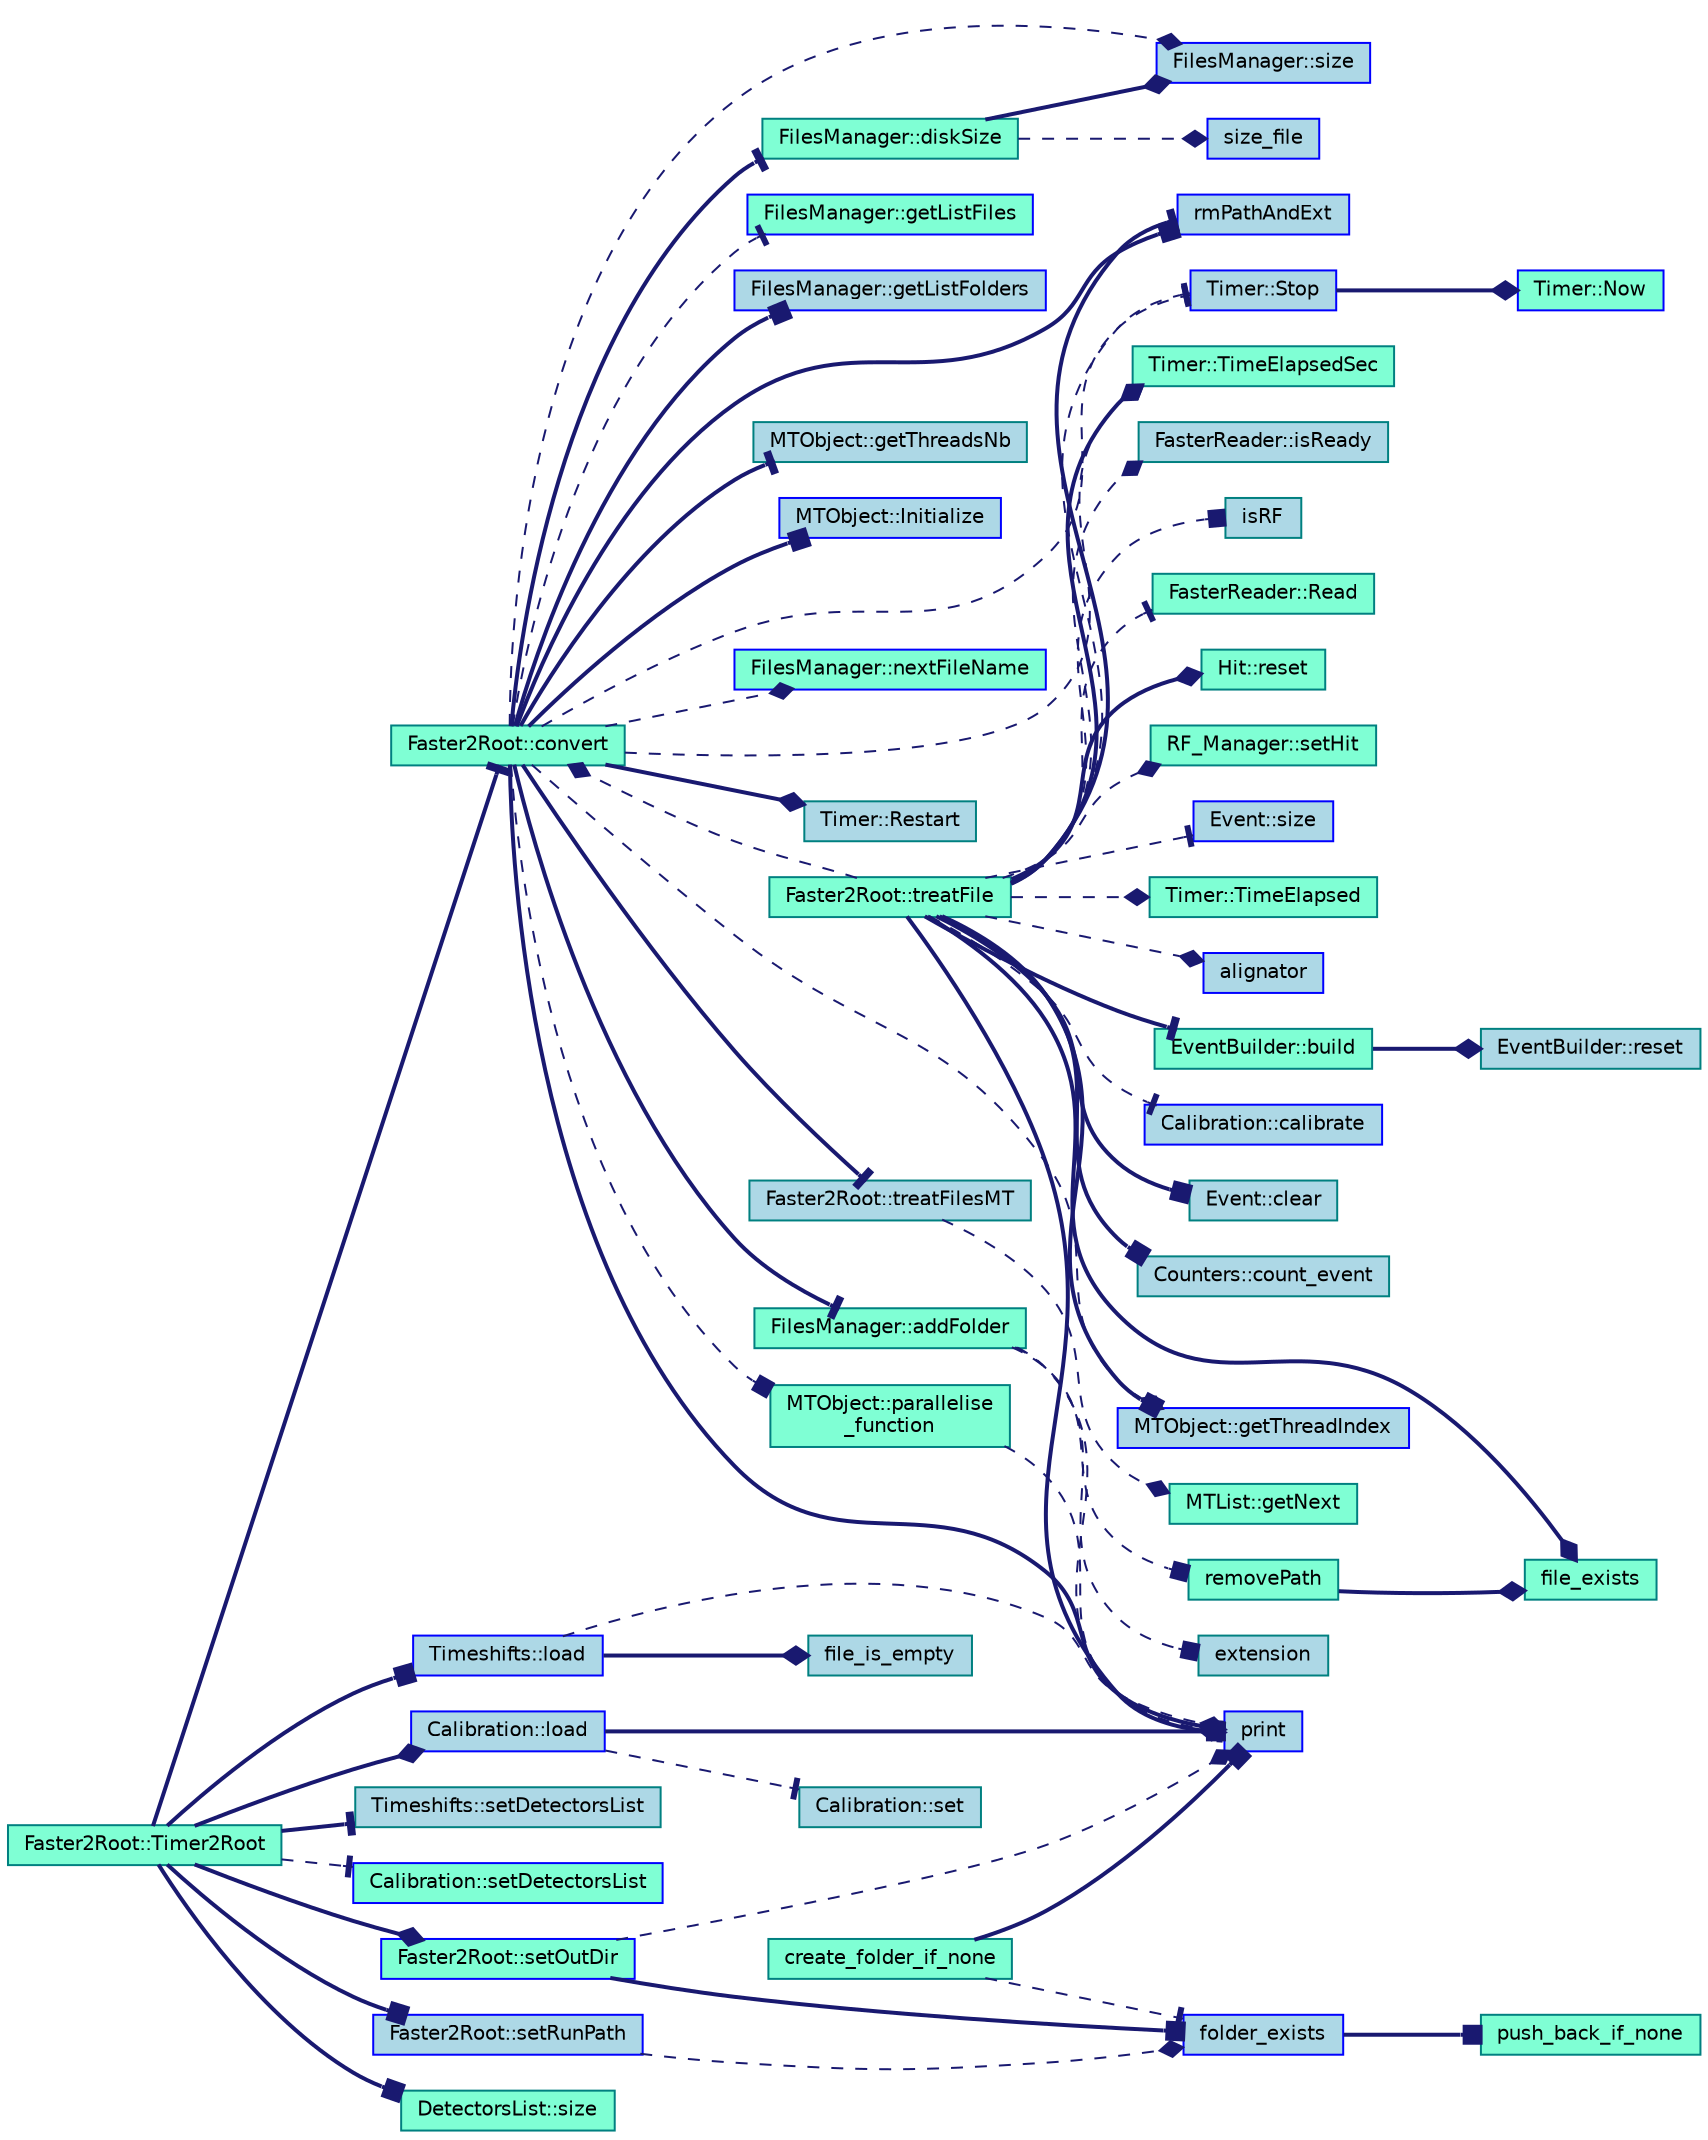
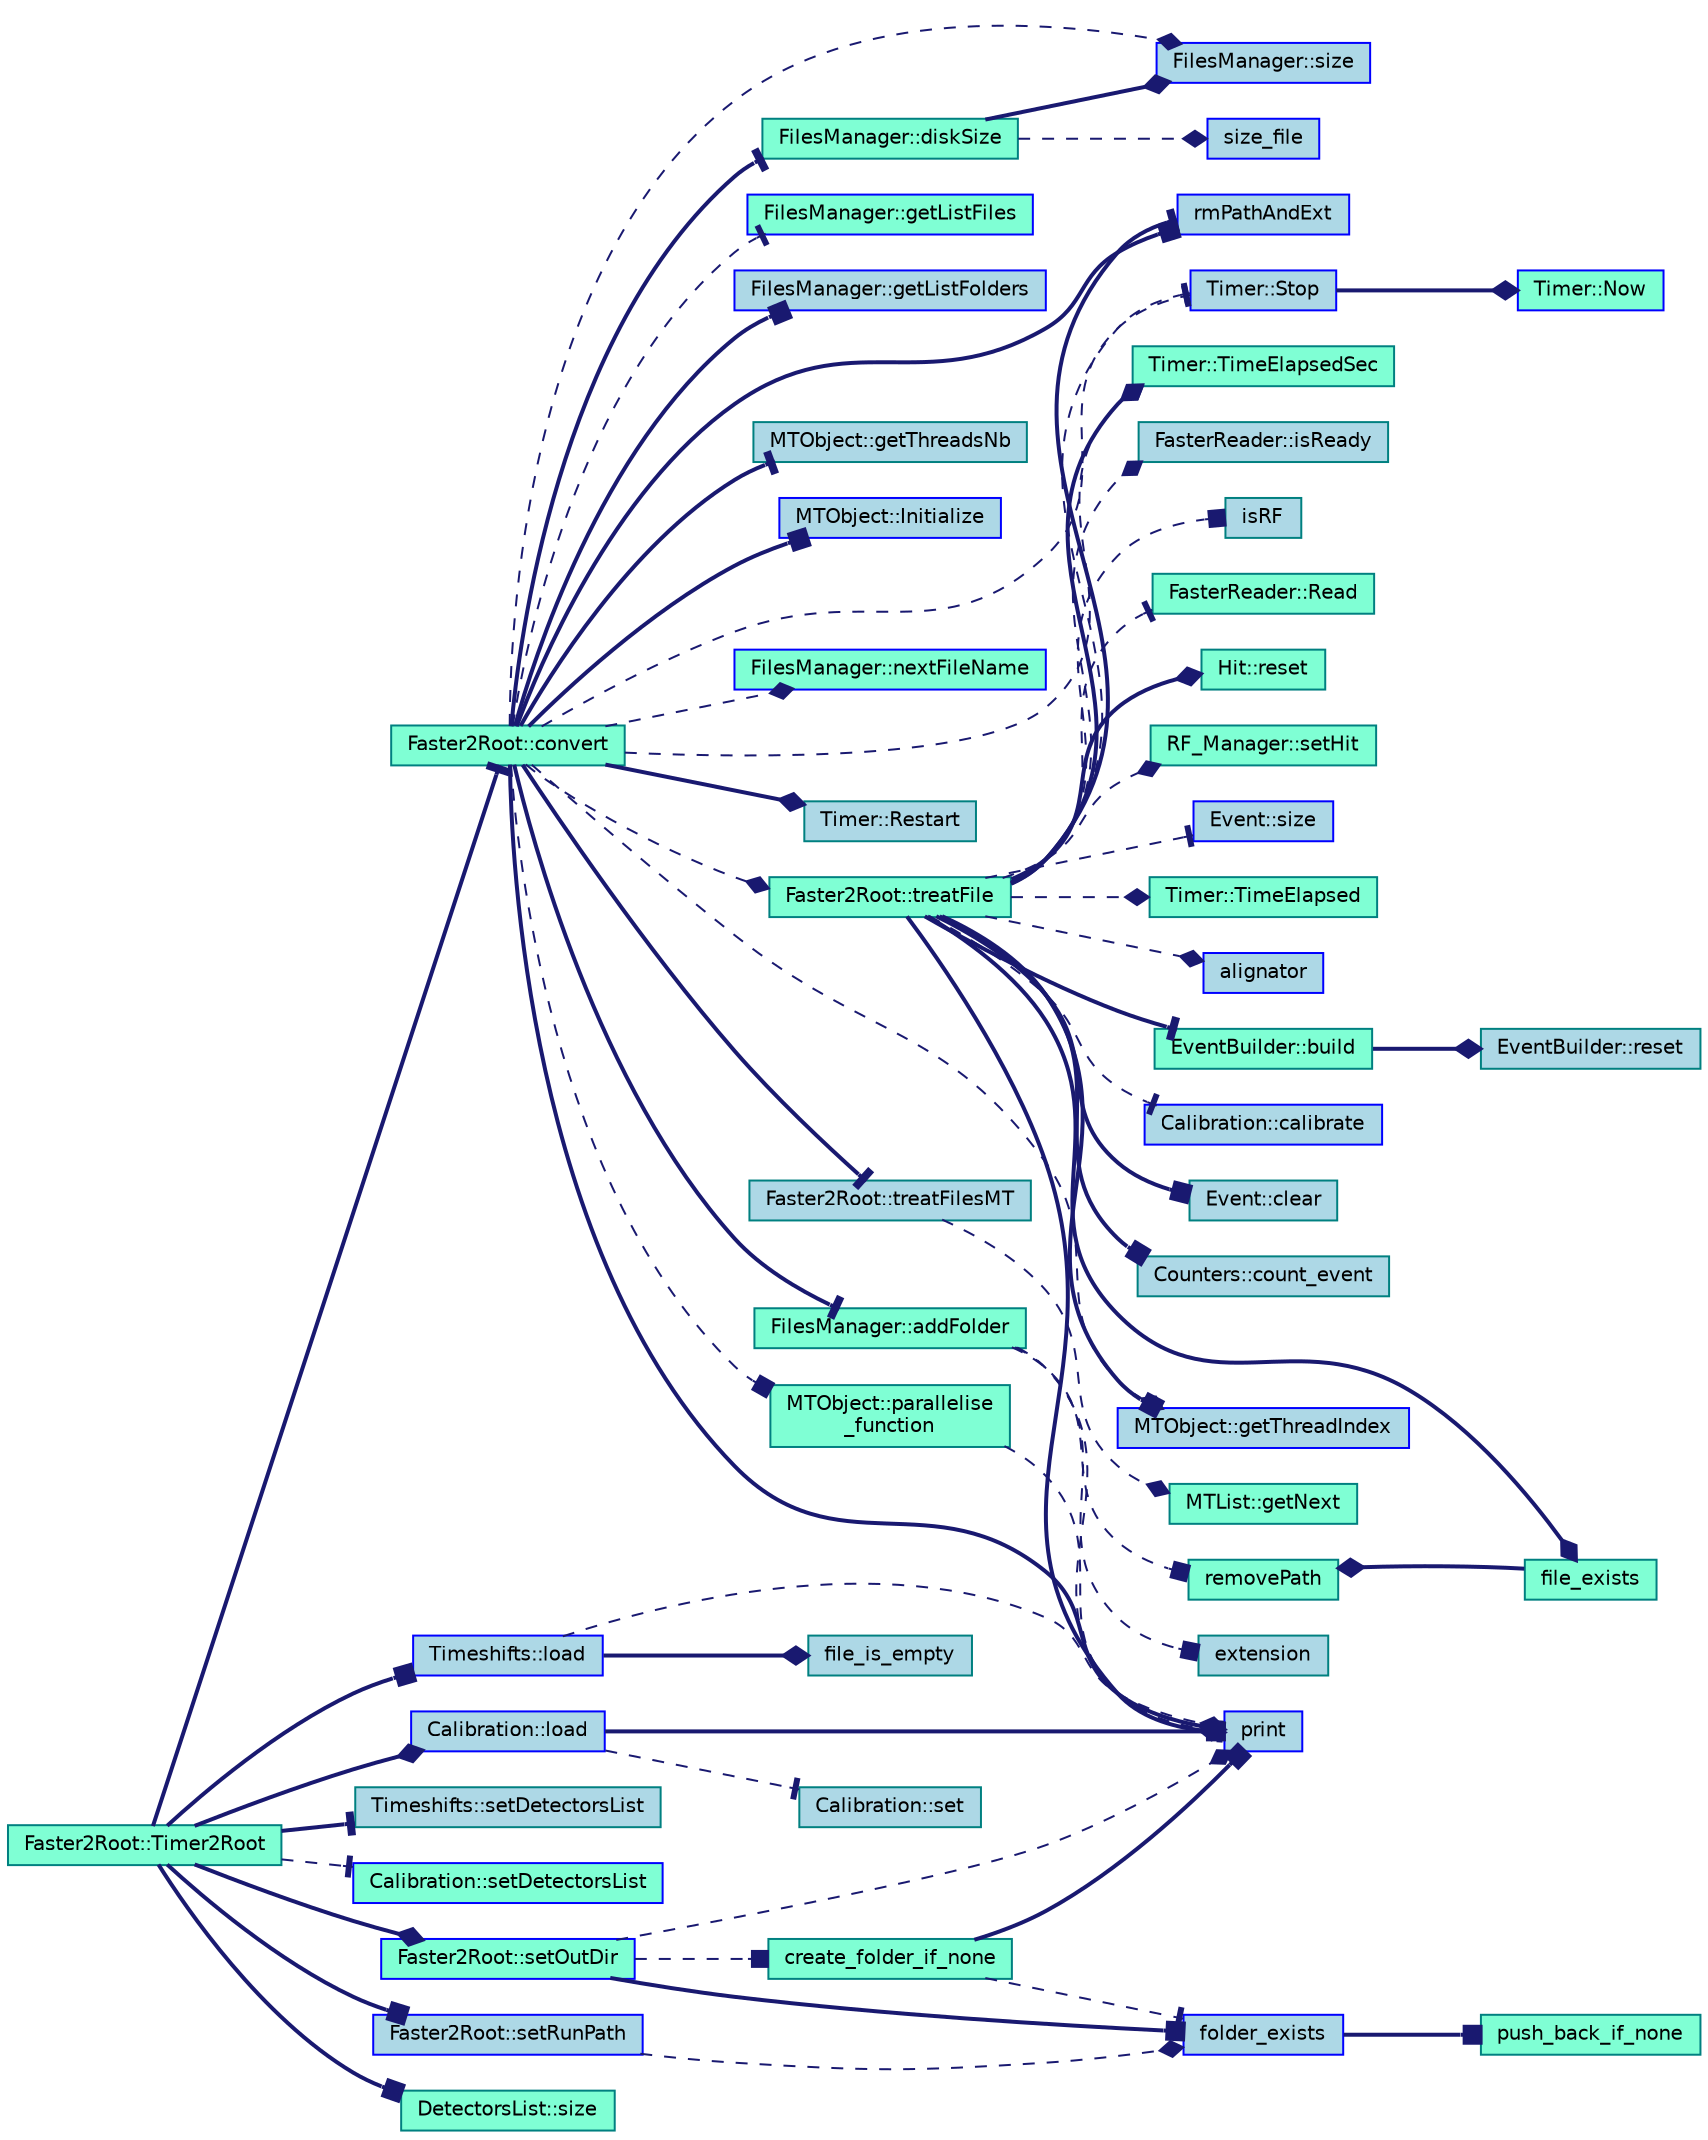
(720, 836) -> (632, 831)
(1419, 1593) -> (1444, 1566)
none -> (691, 1959)
